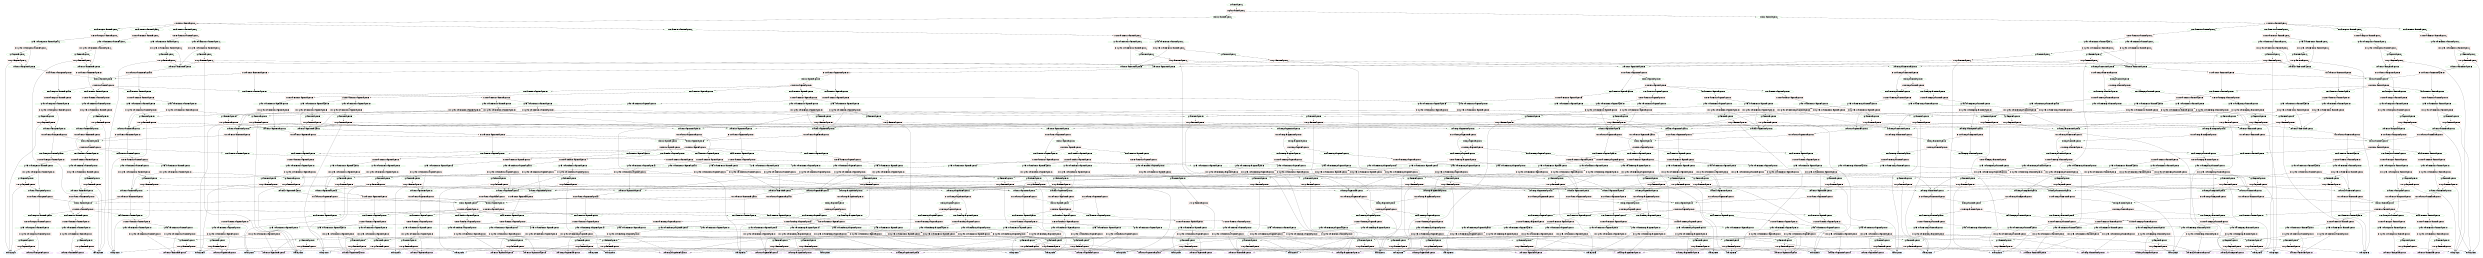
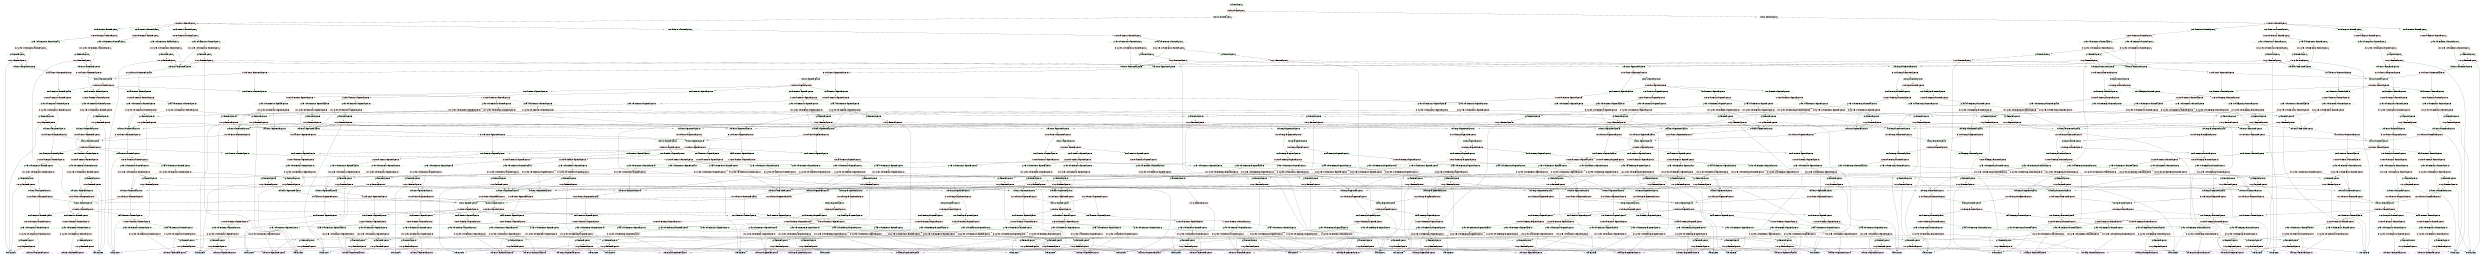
(1680, 166) -> (1680, 166)
(2306, 166) -> none
(2010, 234) -> none
